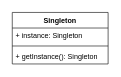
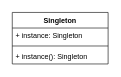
(63, 56) -> (56, 56)
